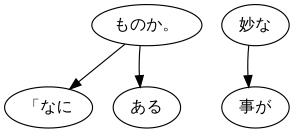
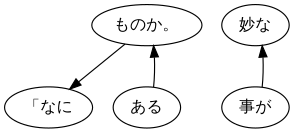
(139, 61) -> (155, 72)
(248, 61) -> (263, 72)
